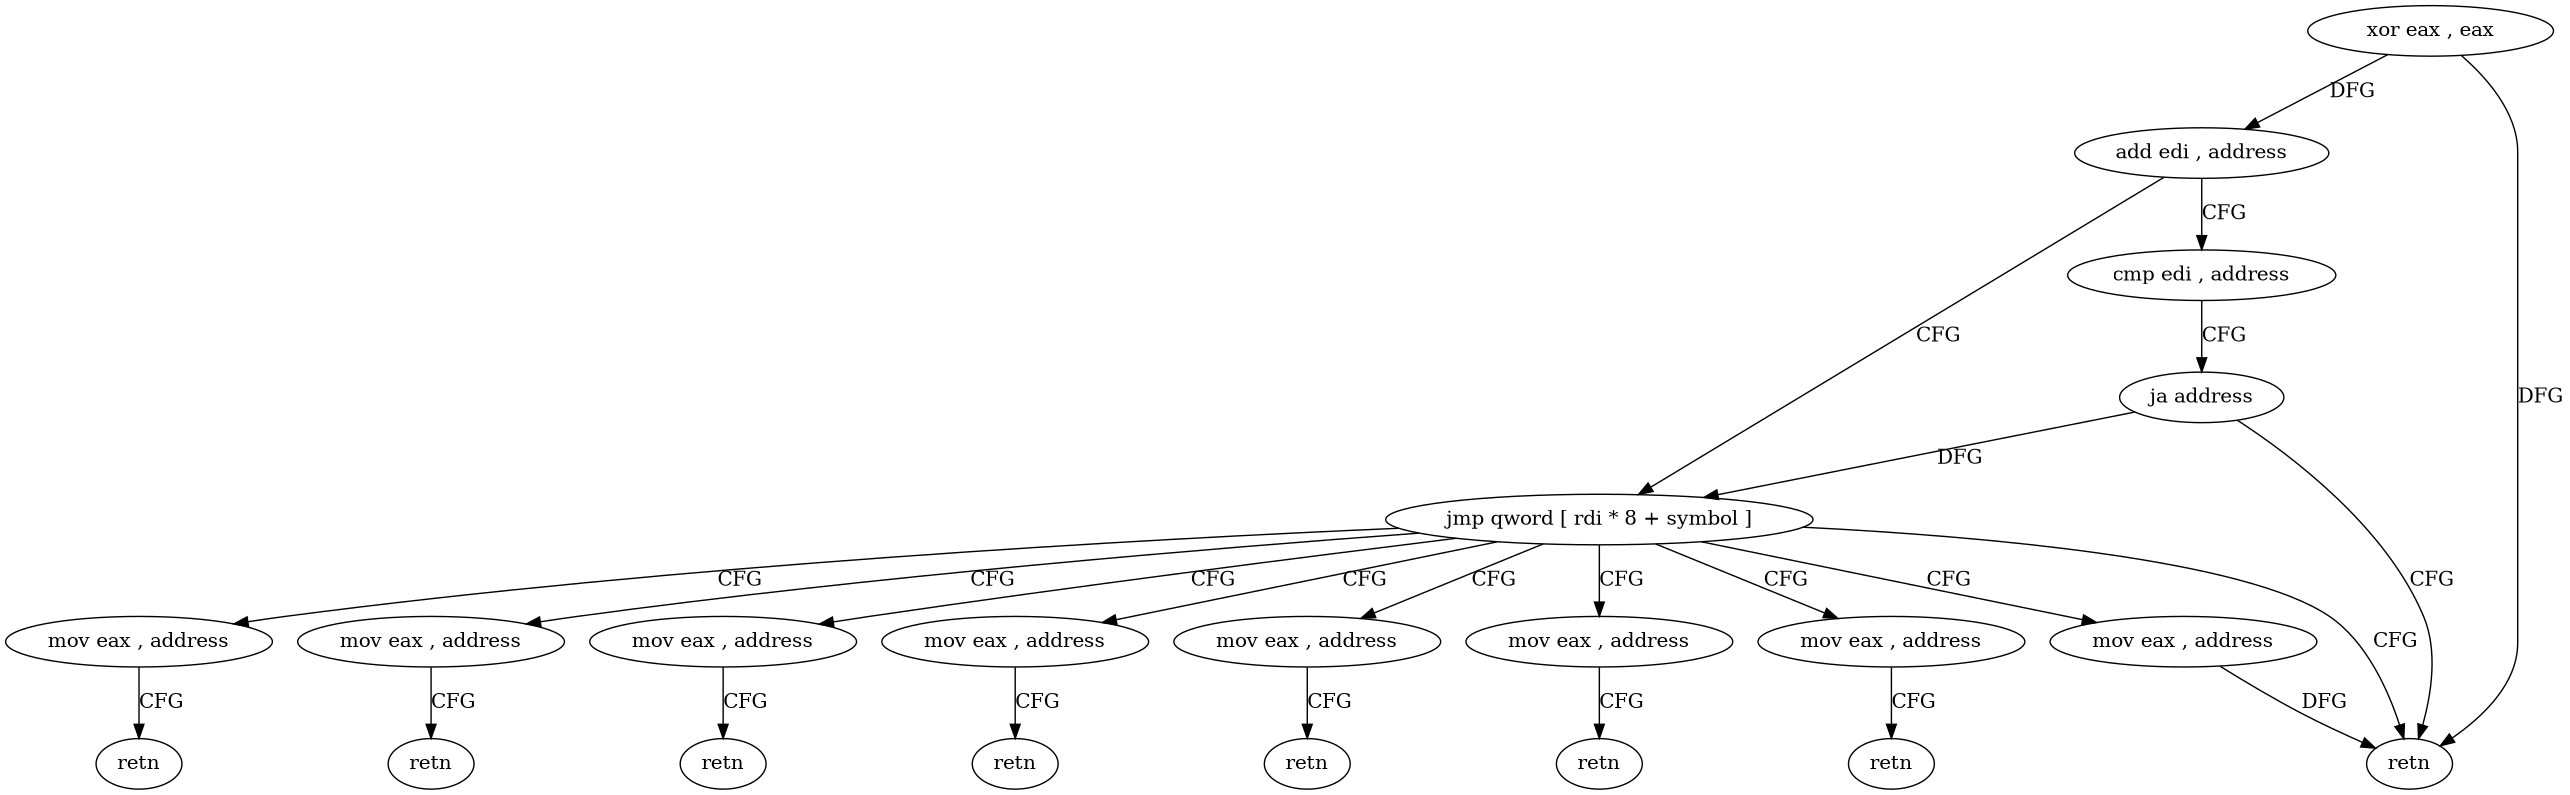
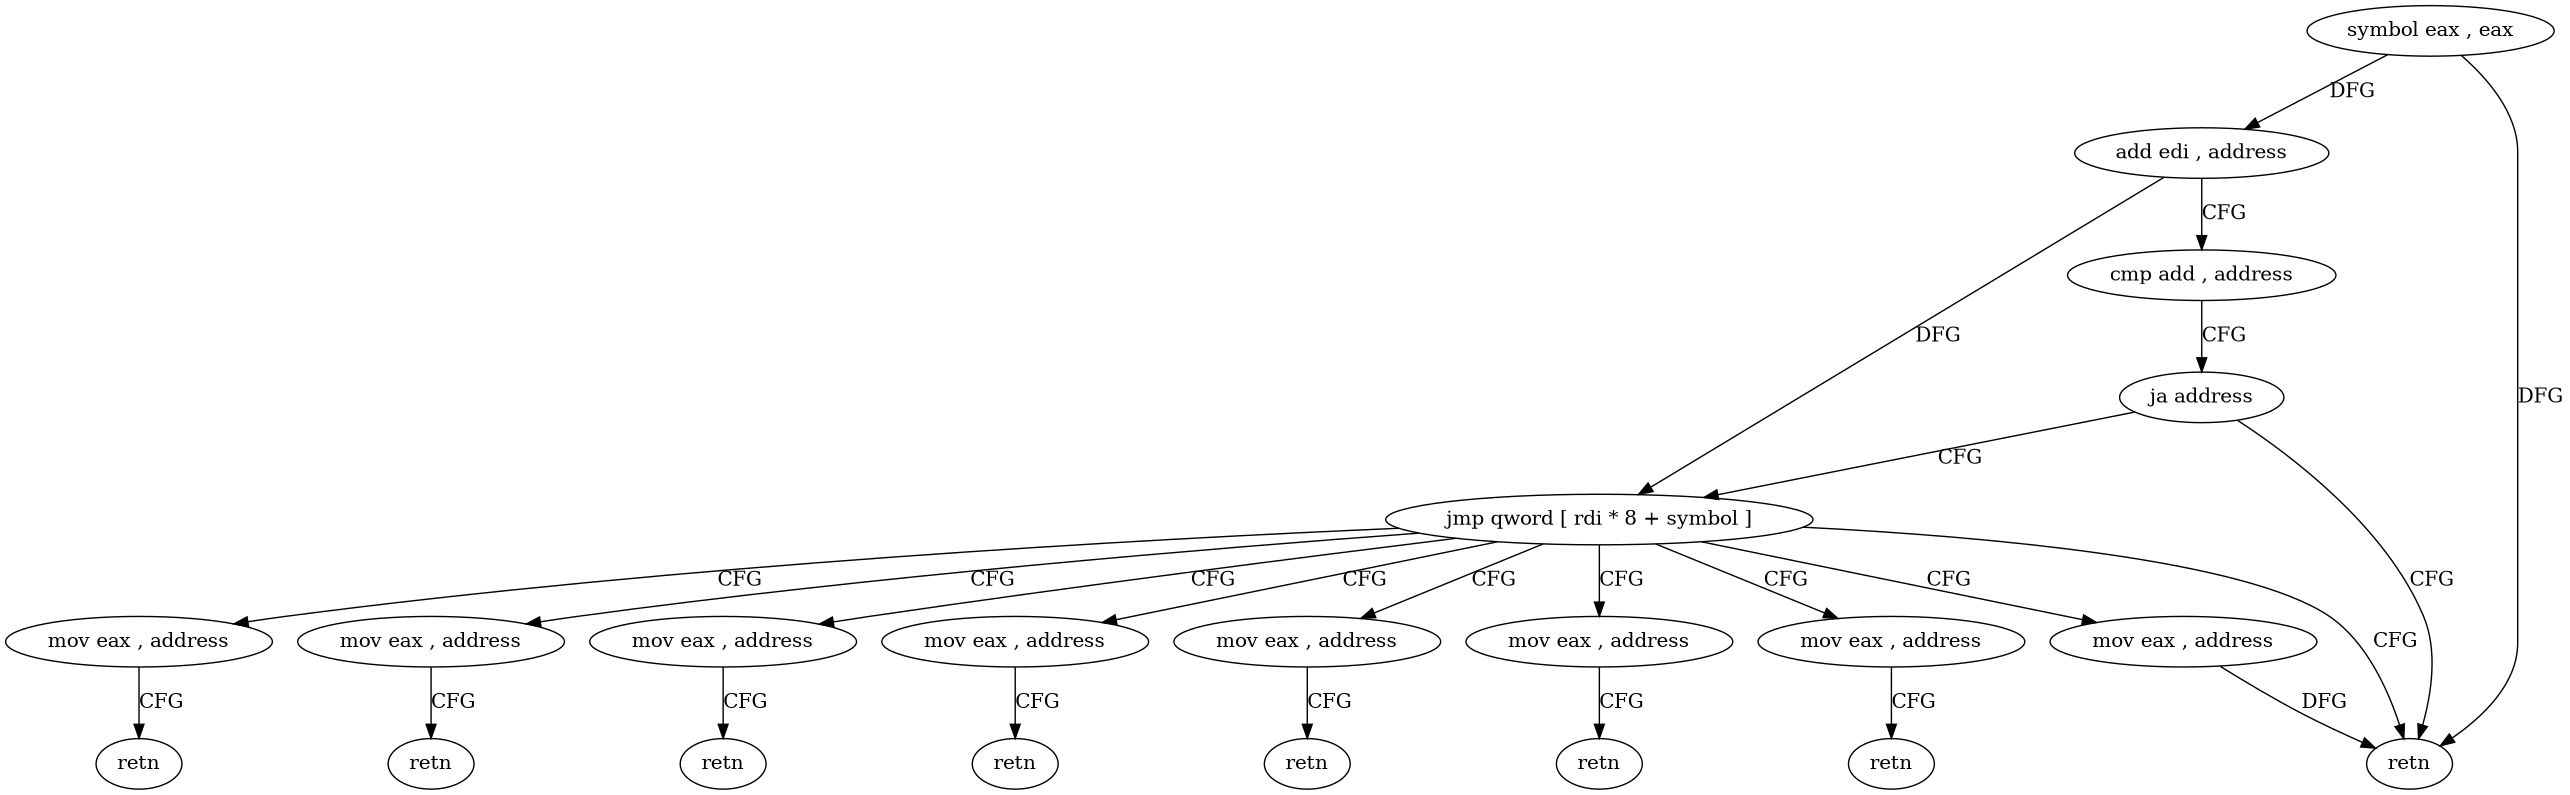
(2431, 31) -> (2431, 31)
(2202, 275) -> (2202, 275)
(1938, 336) -> (1938, 336)
(1960, 458) -> (1960, 458)
